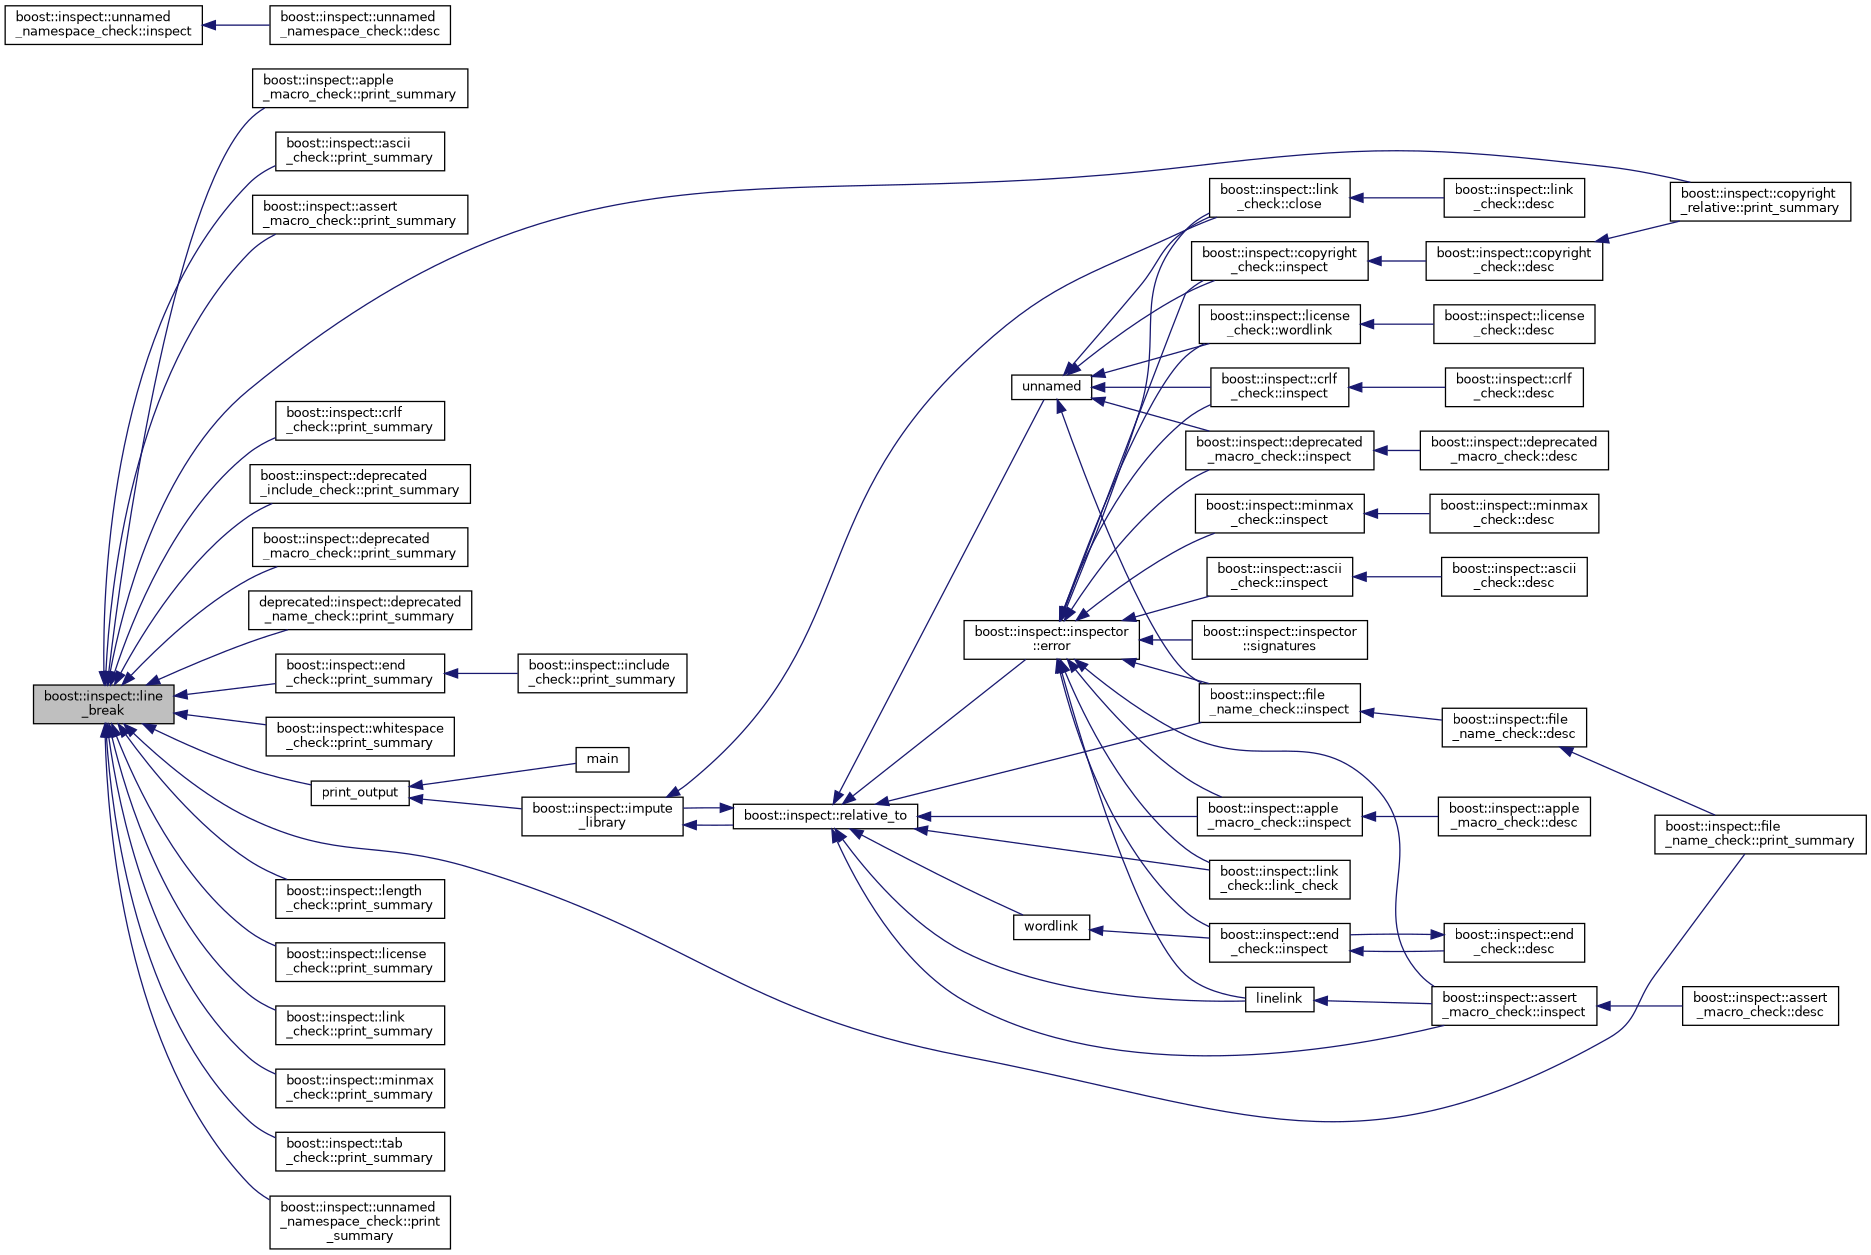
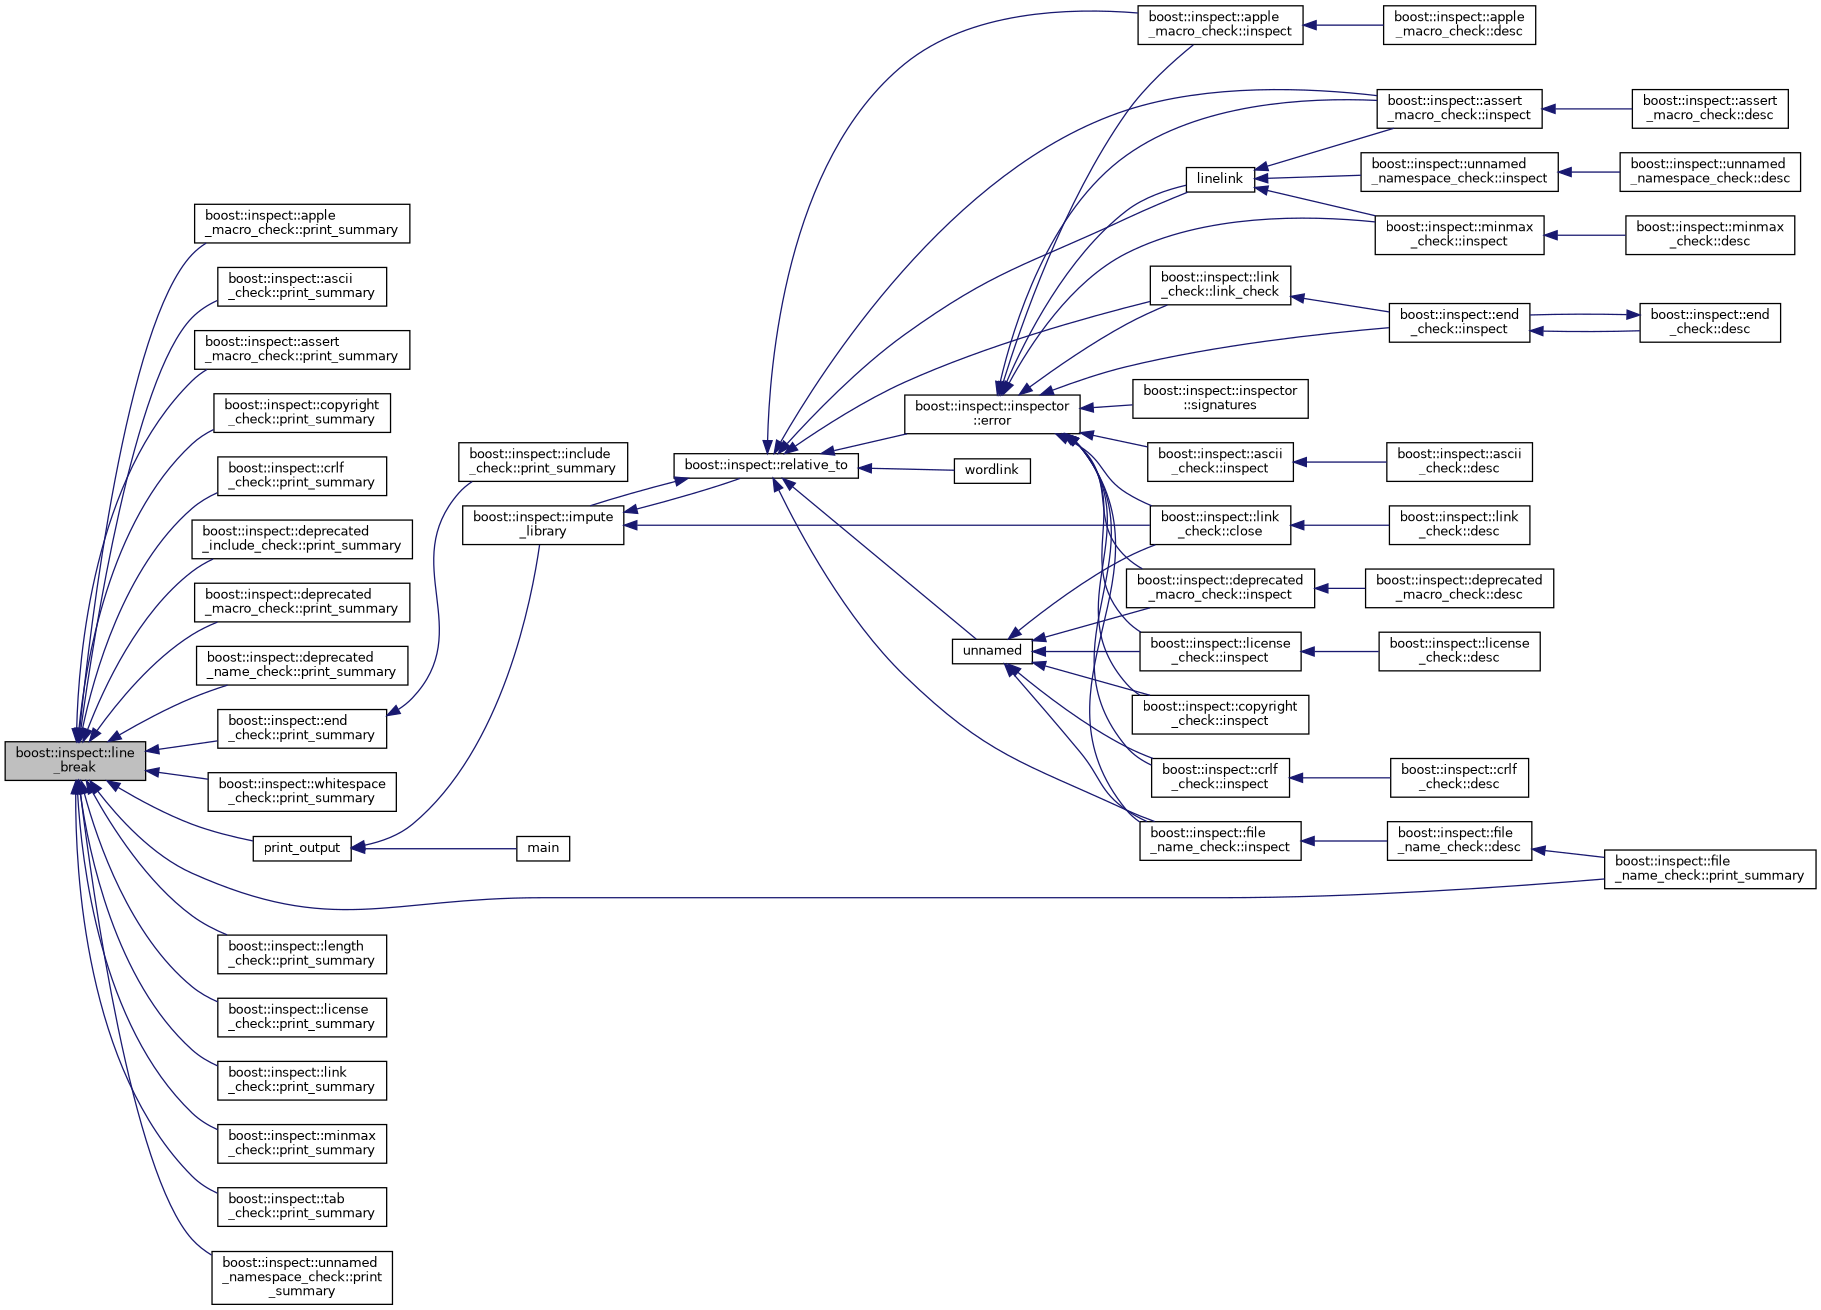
none -> (1314, 177)
(1761, 202) -> (302, 413)
none -> (1321, 203)
(1514, 261) -> none
(1280, 324) -> (1221, 652)
(360, 610) -> (302, 666)
(1146, 934) -> (1347, 305)
